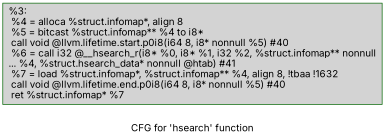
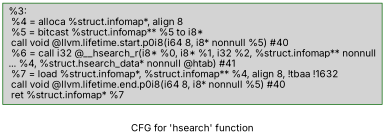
(106, 32) -> (106, 32)
